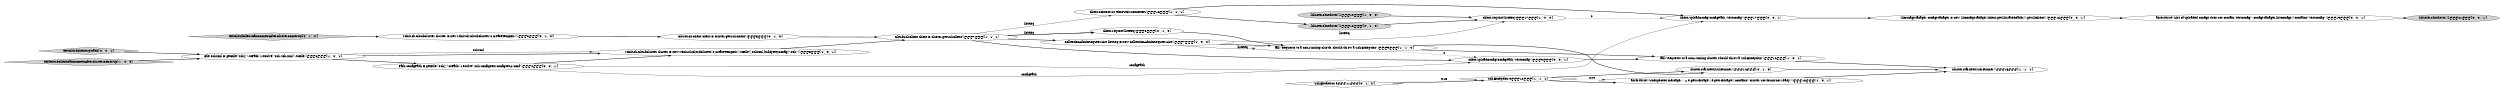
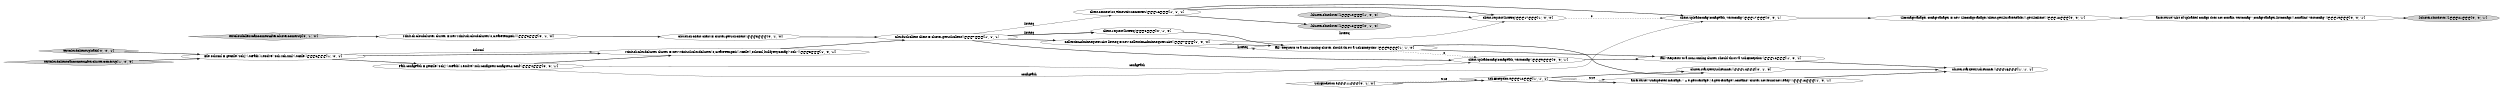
(1430, 22) -> (1340, 7)
